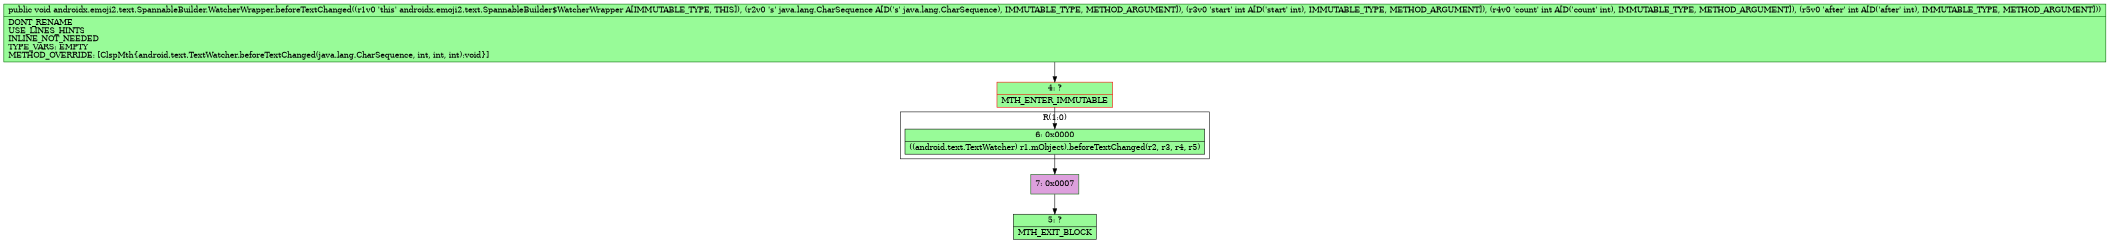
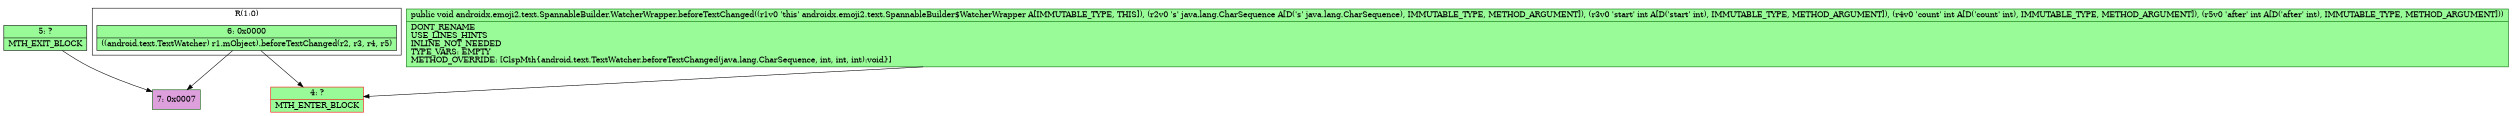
(1055, 101) -> (317, 106)
(1055, 115) -> (280, 67)
(1055, 201) -> (103, 73)
